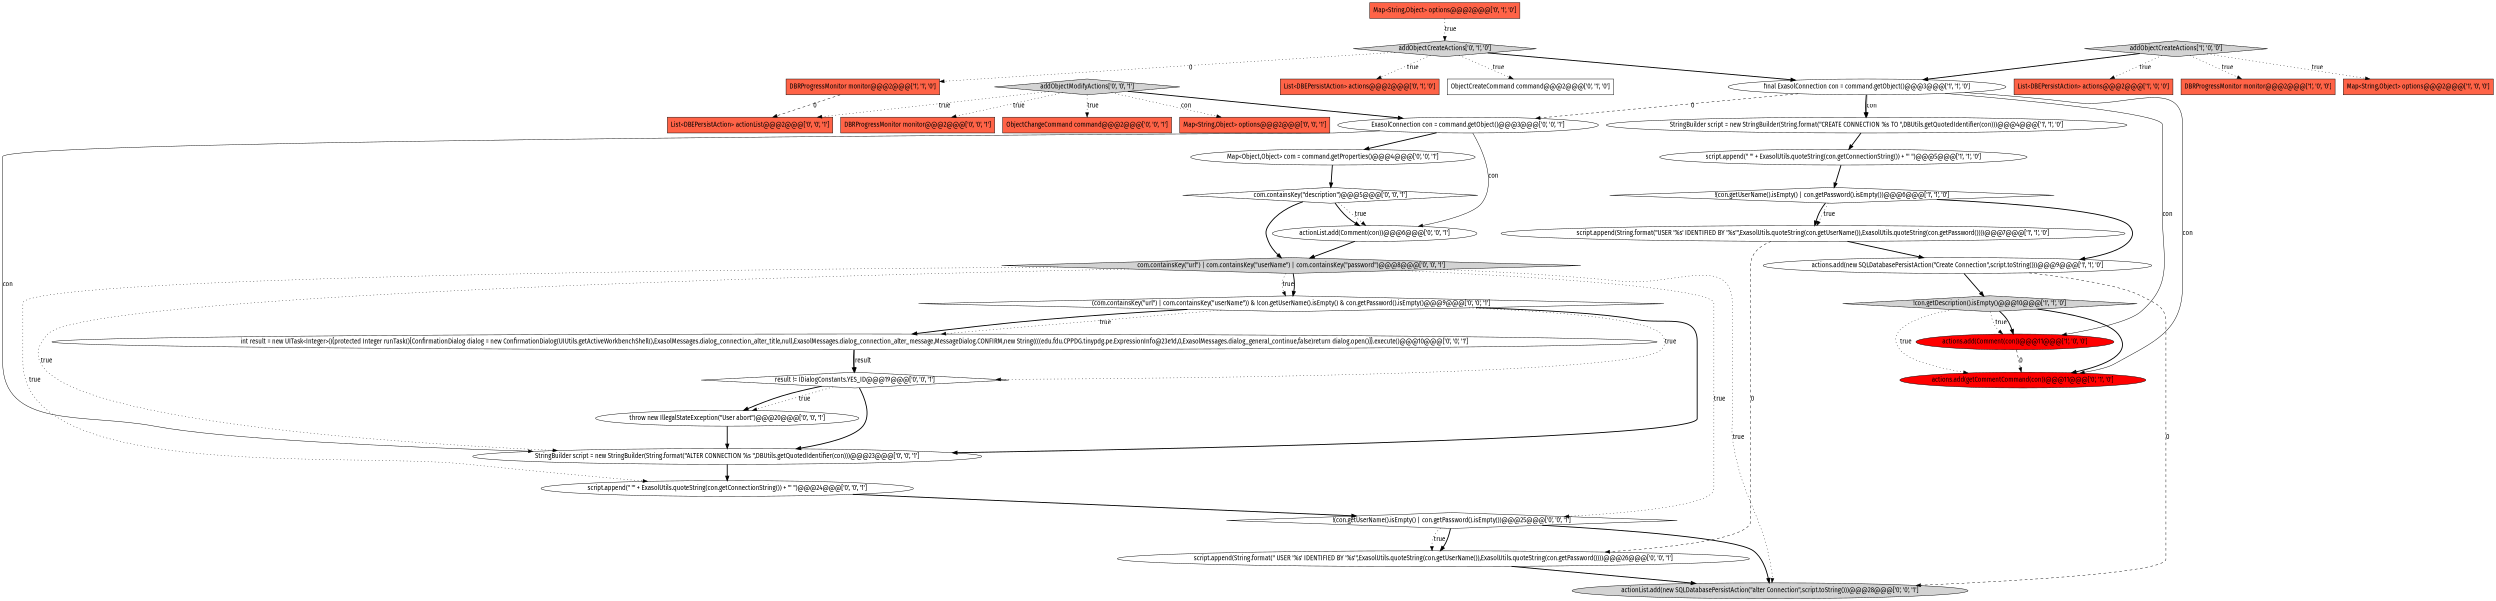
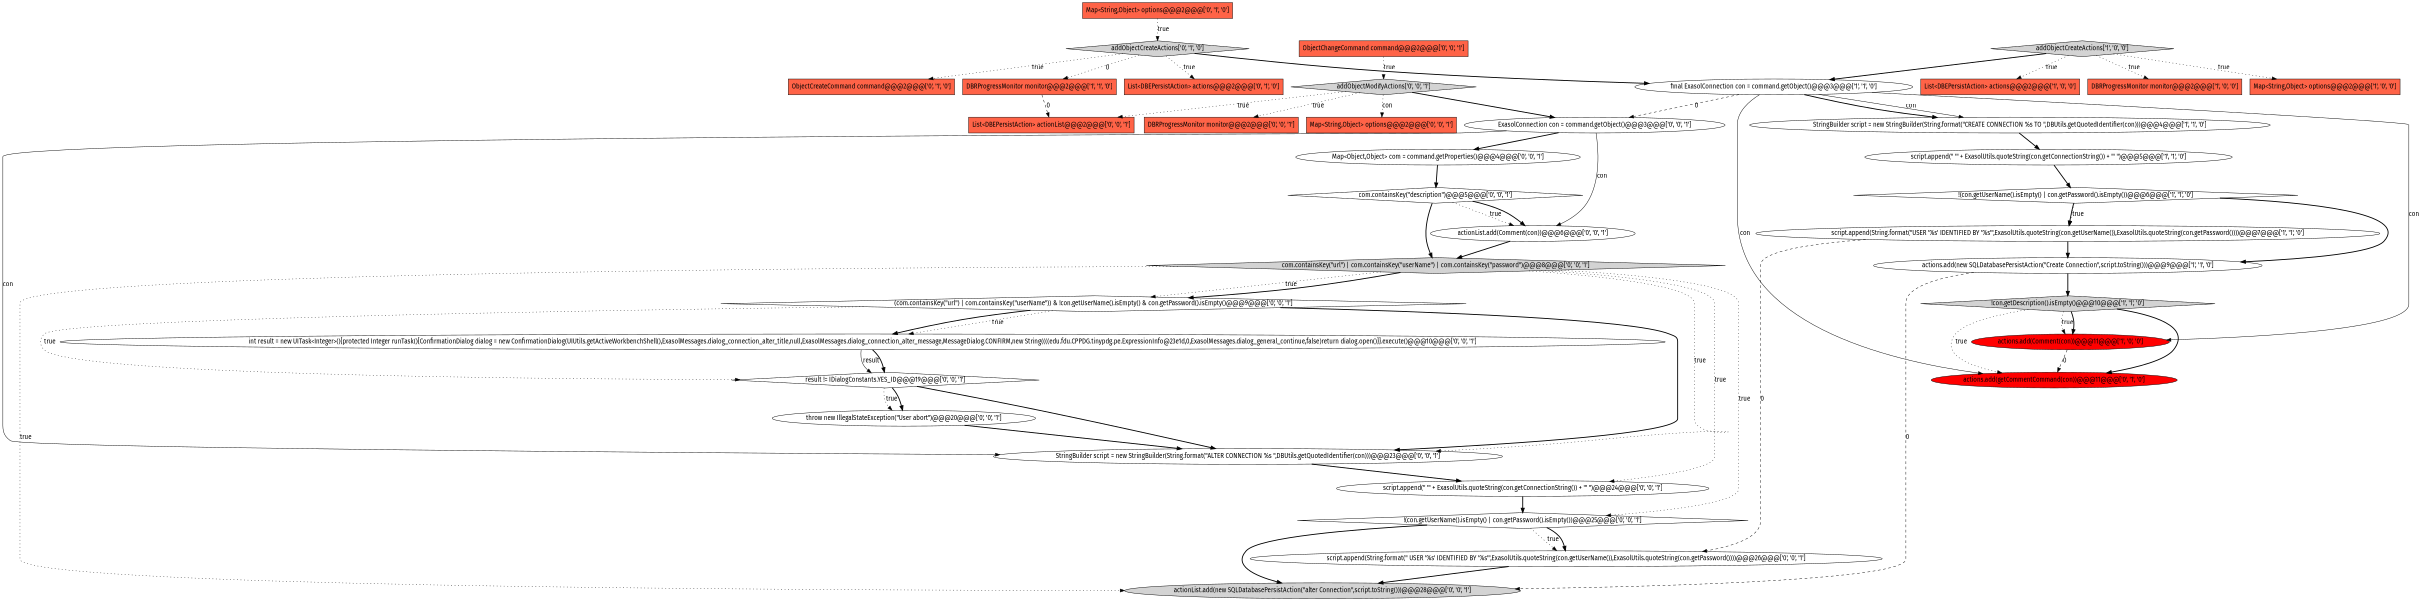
(1530, 87) -> (871, 87)
(1087, 104) -> (1384, 66)
